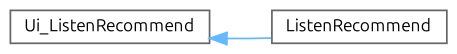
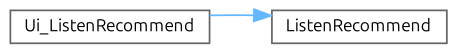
(249, 38) -> (232, 15)
